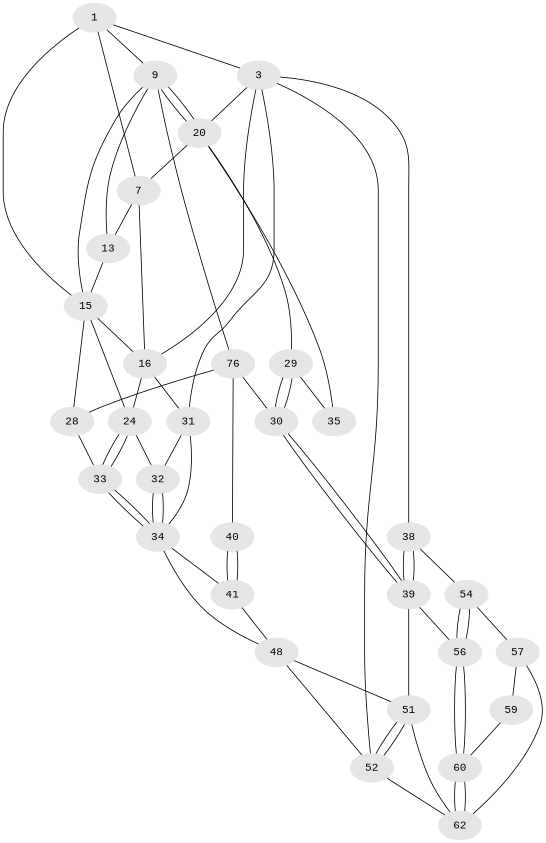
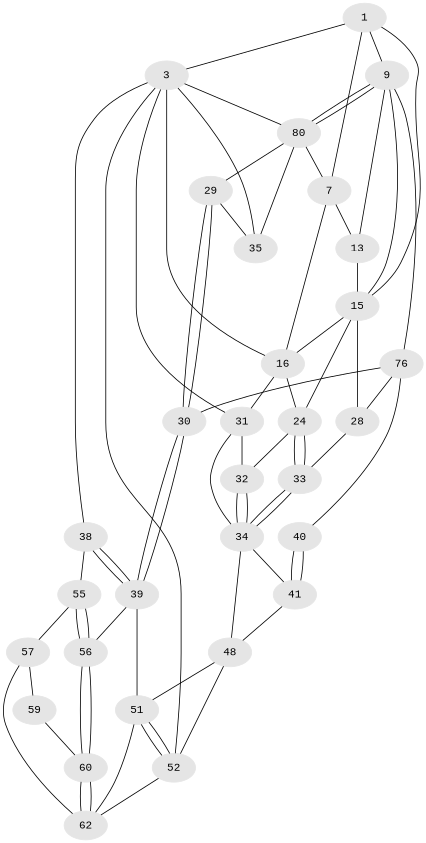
(200, 133) -> (299, 133)
none -> (228, 155)
(466, 595) -> (79, 595)
